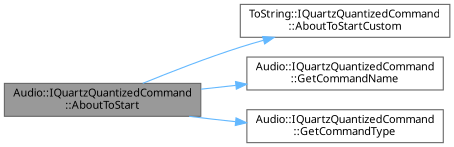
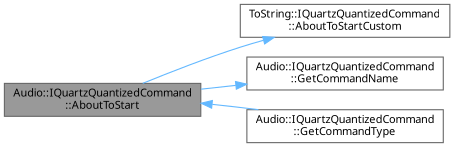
(212, 119) -> (235, 107)
